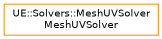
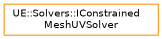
(81, 20) -> (81, 20)
